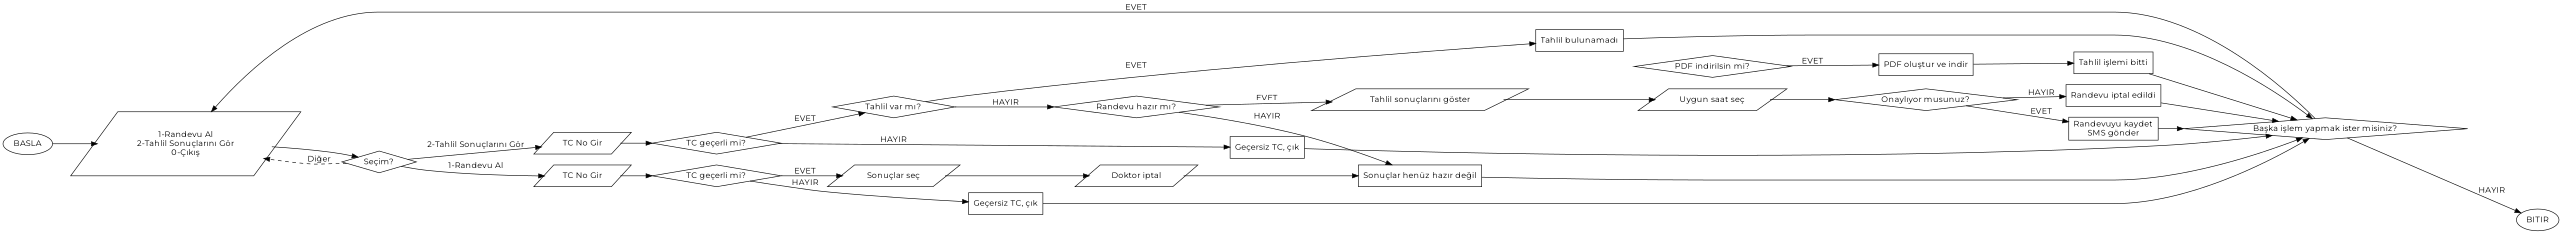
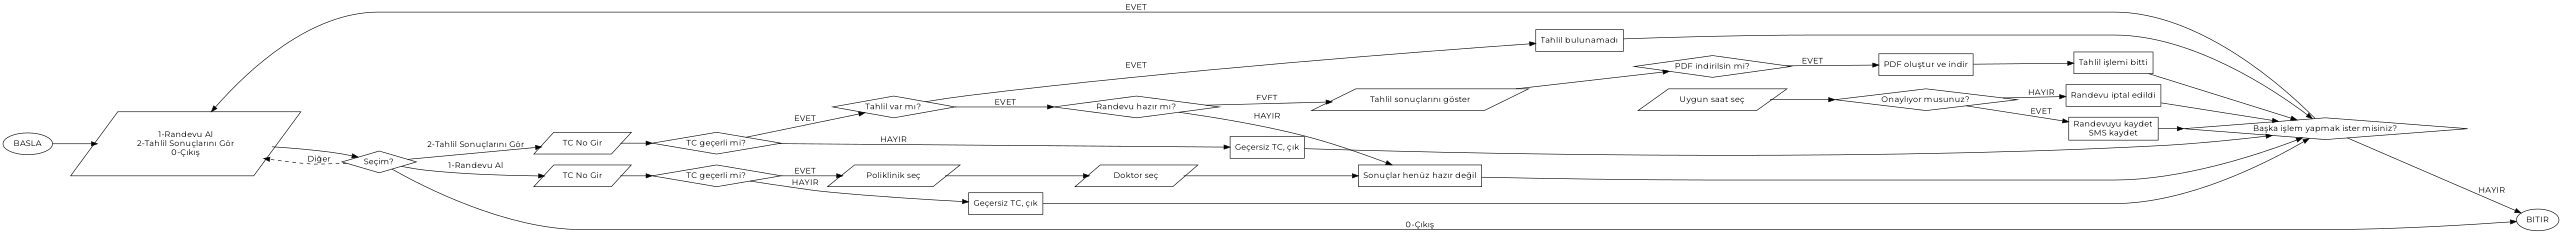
(1576, 100) -> (1590, 80)
(1006, 102) -> (1006, 102)
(2113, 129) -> (2113, 129)
(894, 176) -> (894, 176)
(1136, 176) -> (1136, 176)
none -> (1446, 230)
